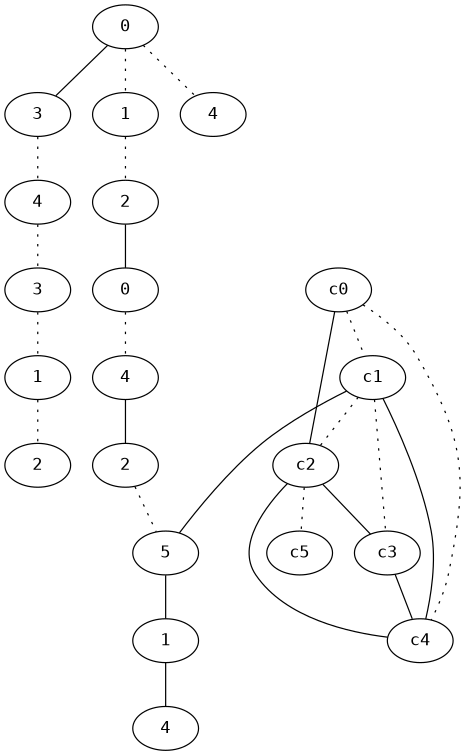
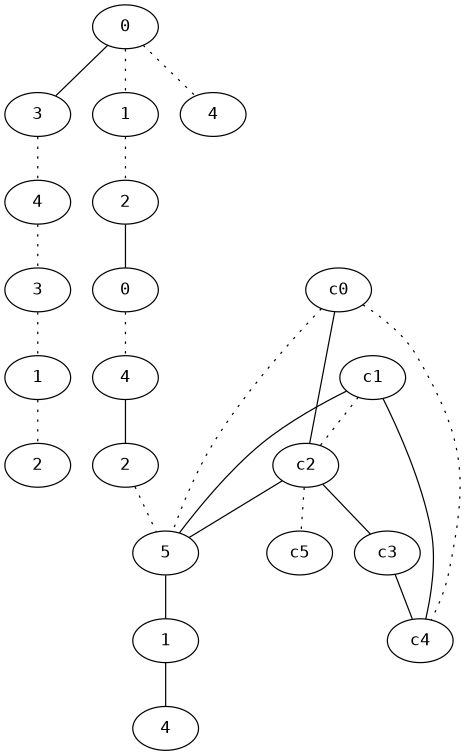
(356, 334) -> (234, 412)
(380, 465) -> none
(271, 592) -> (236, 509)
